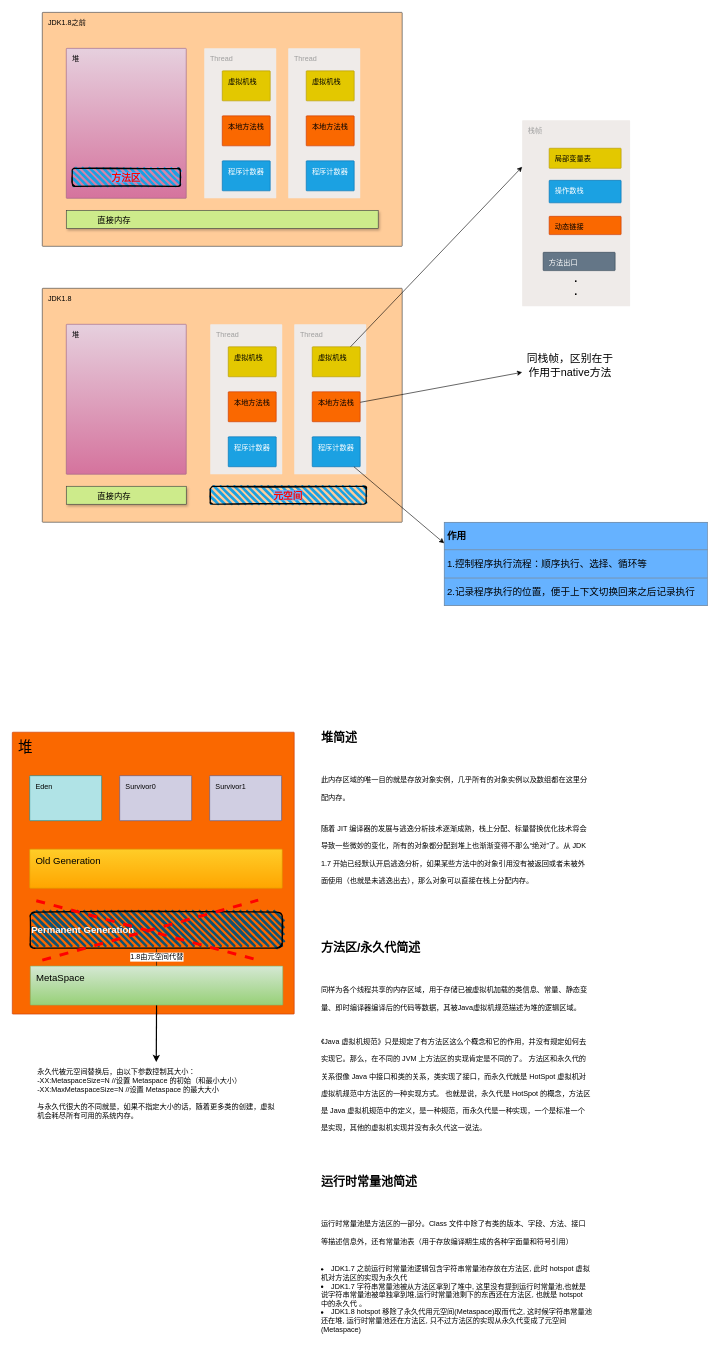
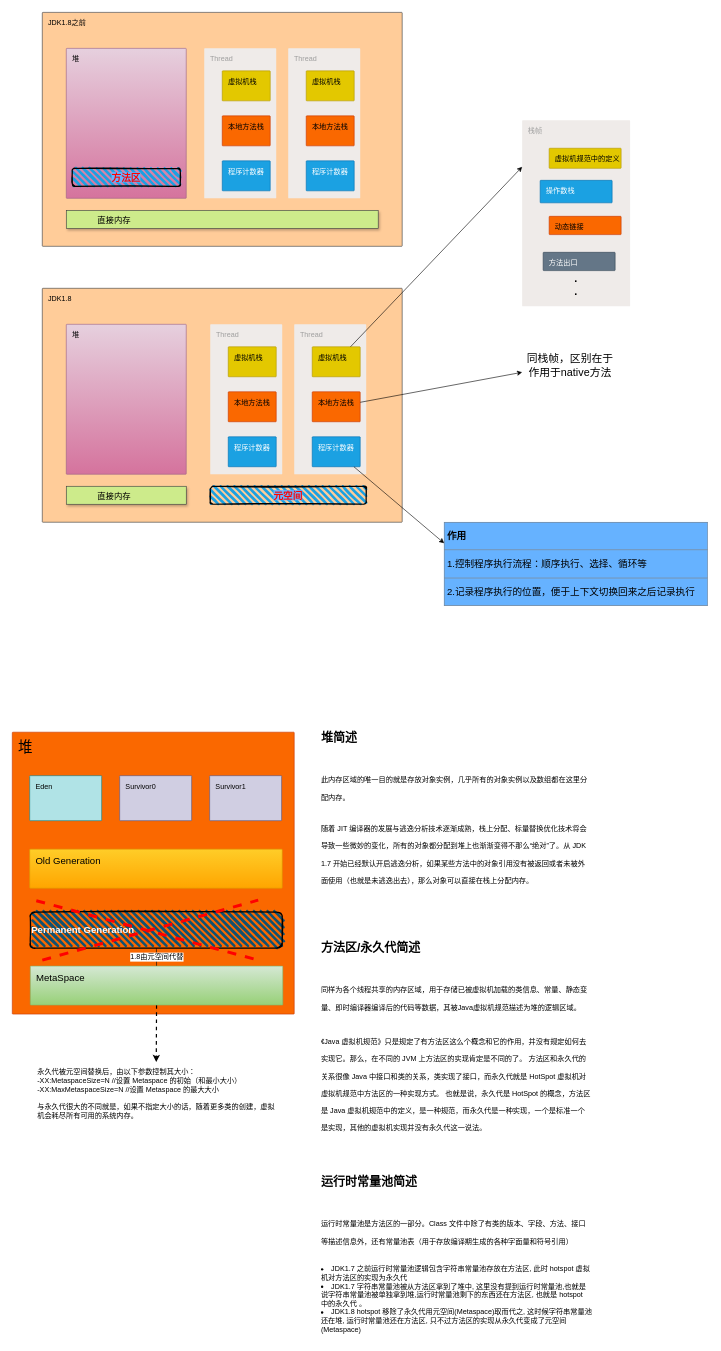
(573, 159) -> (588, 159)
(585, 192) -> (576, 192)
(156, 1031) -> (156, 1031)
